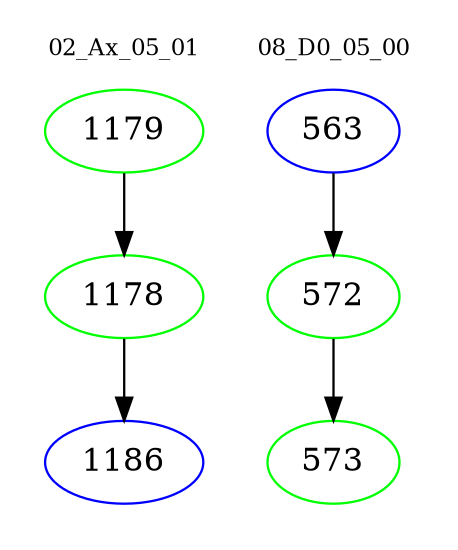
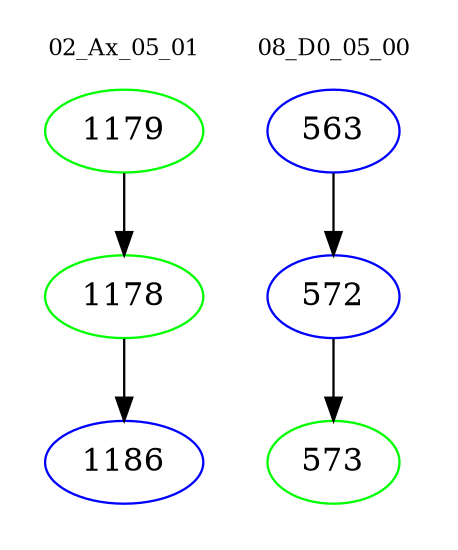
(334, 297) -> (334, 297)
